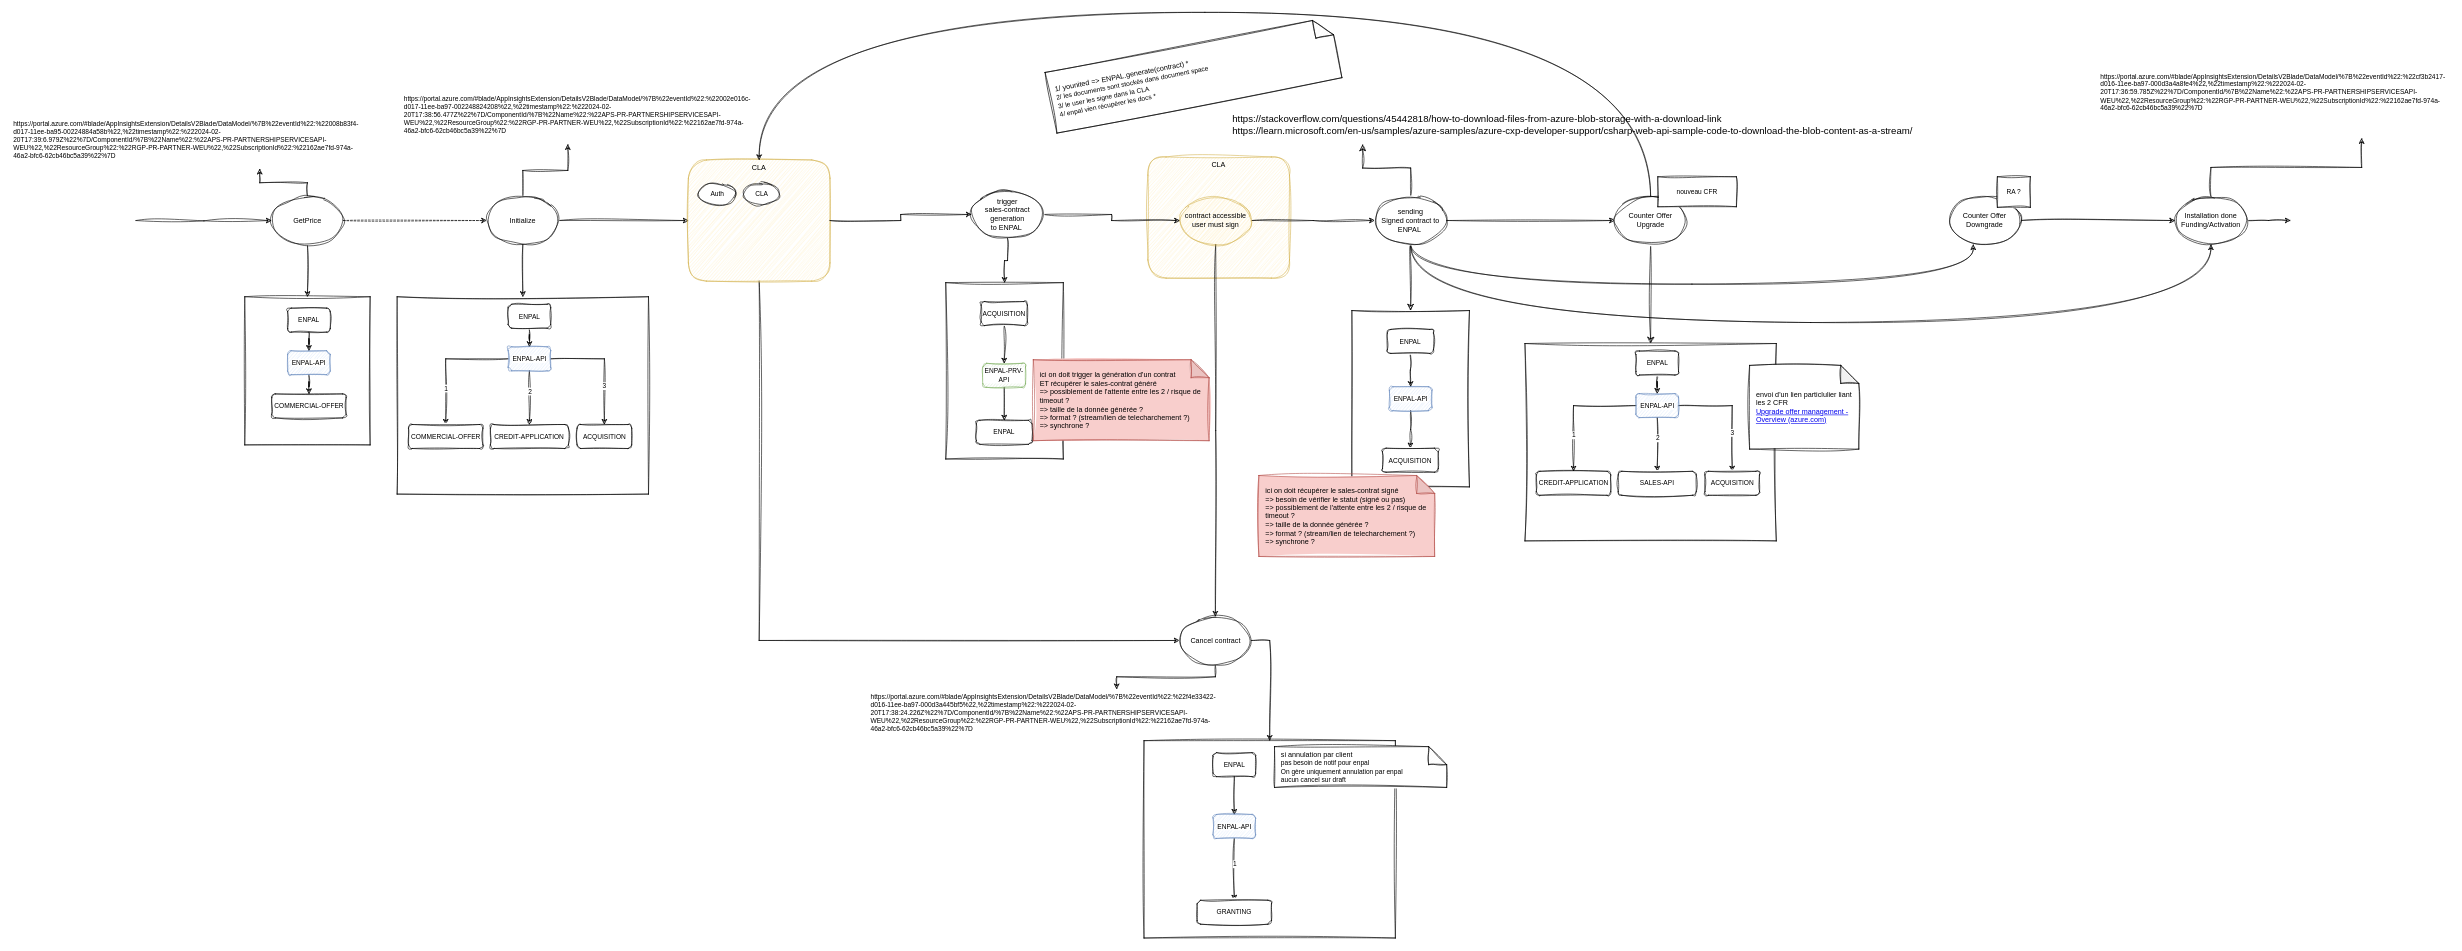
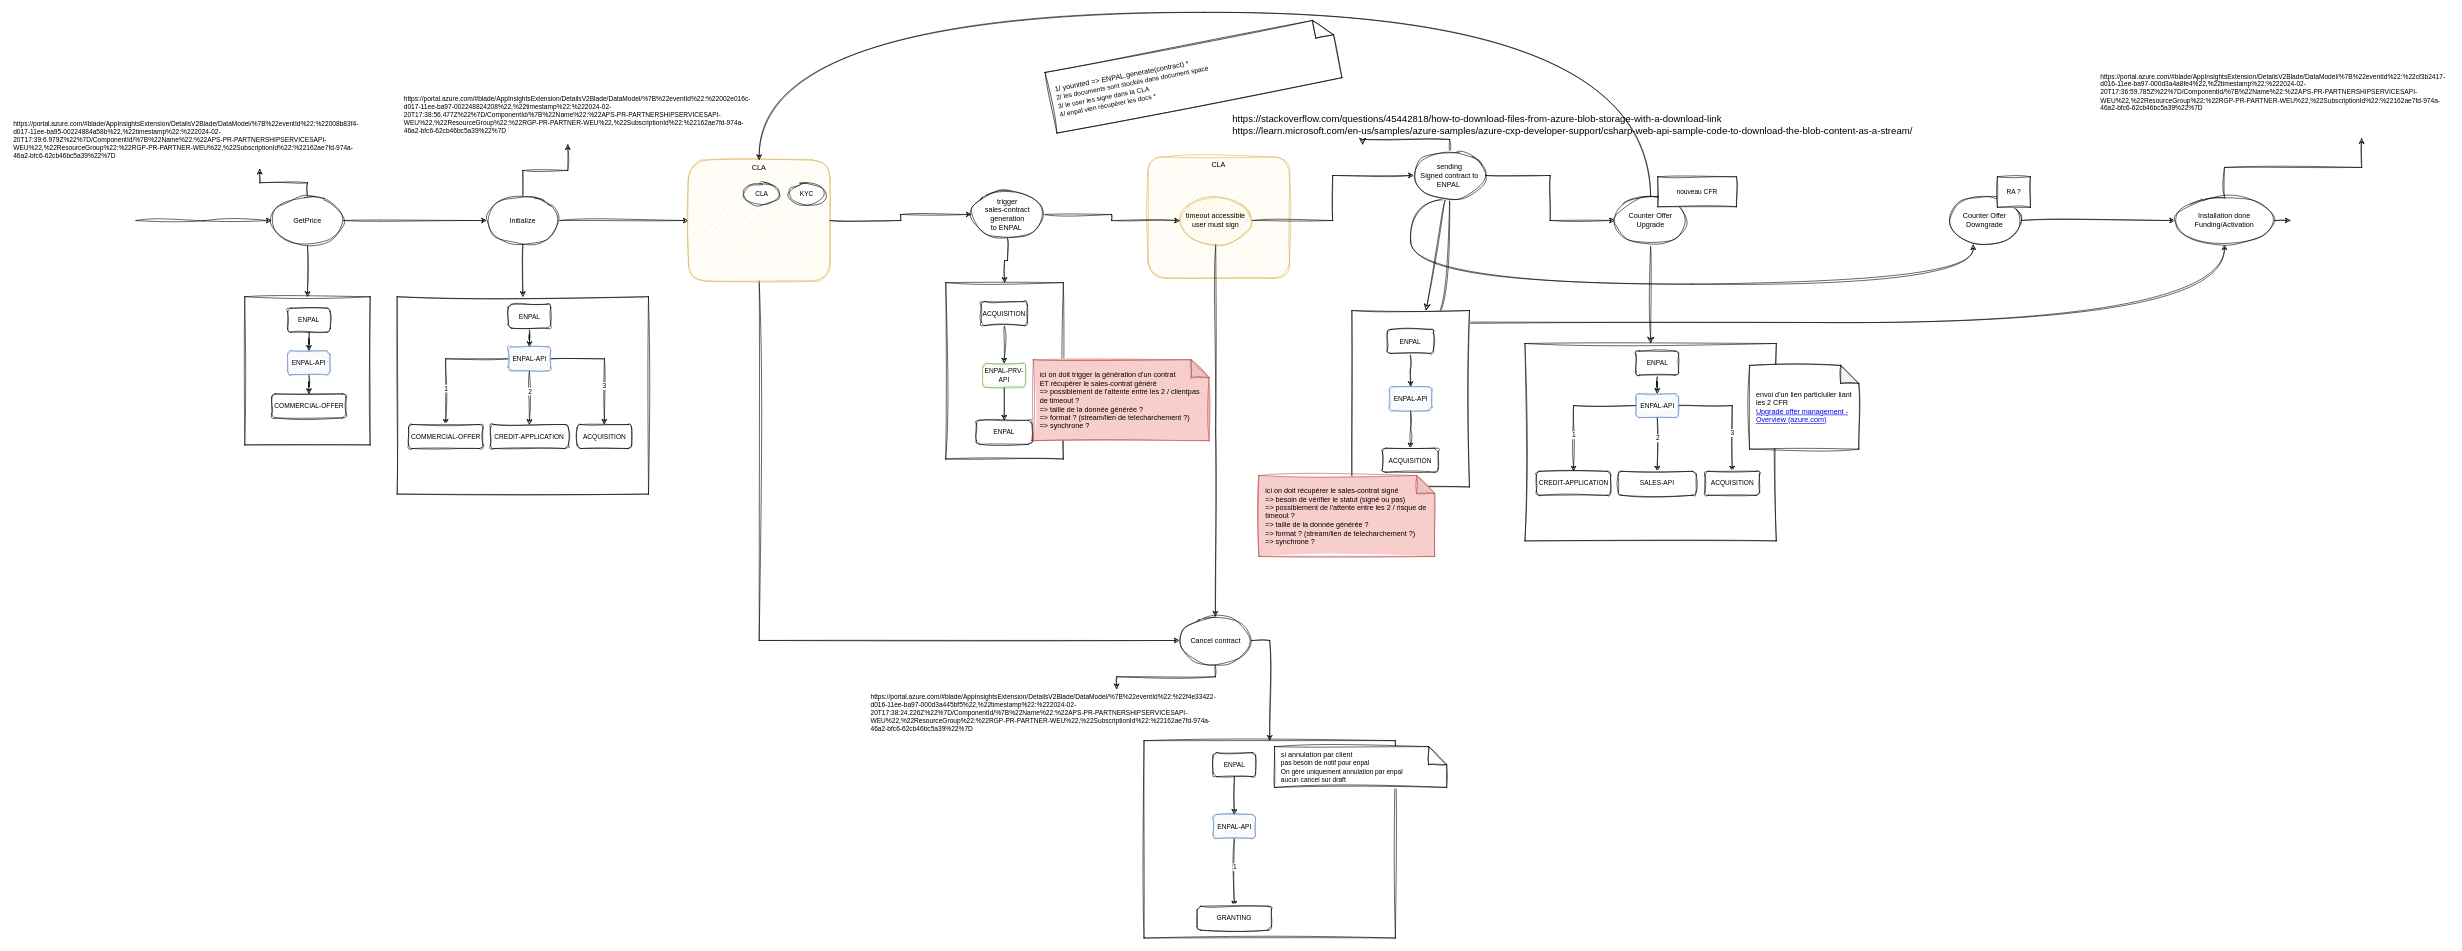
(718, 194) -> none
none -> (807, 194)
(1411, 220) -> (1450, 175)
(2211, 220) -> (2225, 220)
(414, 221) -> (414, 221)
(1216, 221) -> (1216, 221)
(1122, 401) -> (1122, 401)
(1235, 912) -> (1235, 918)
